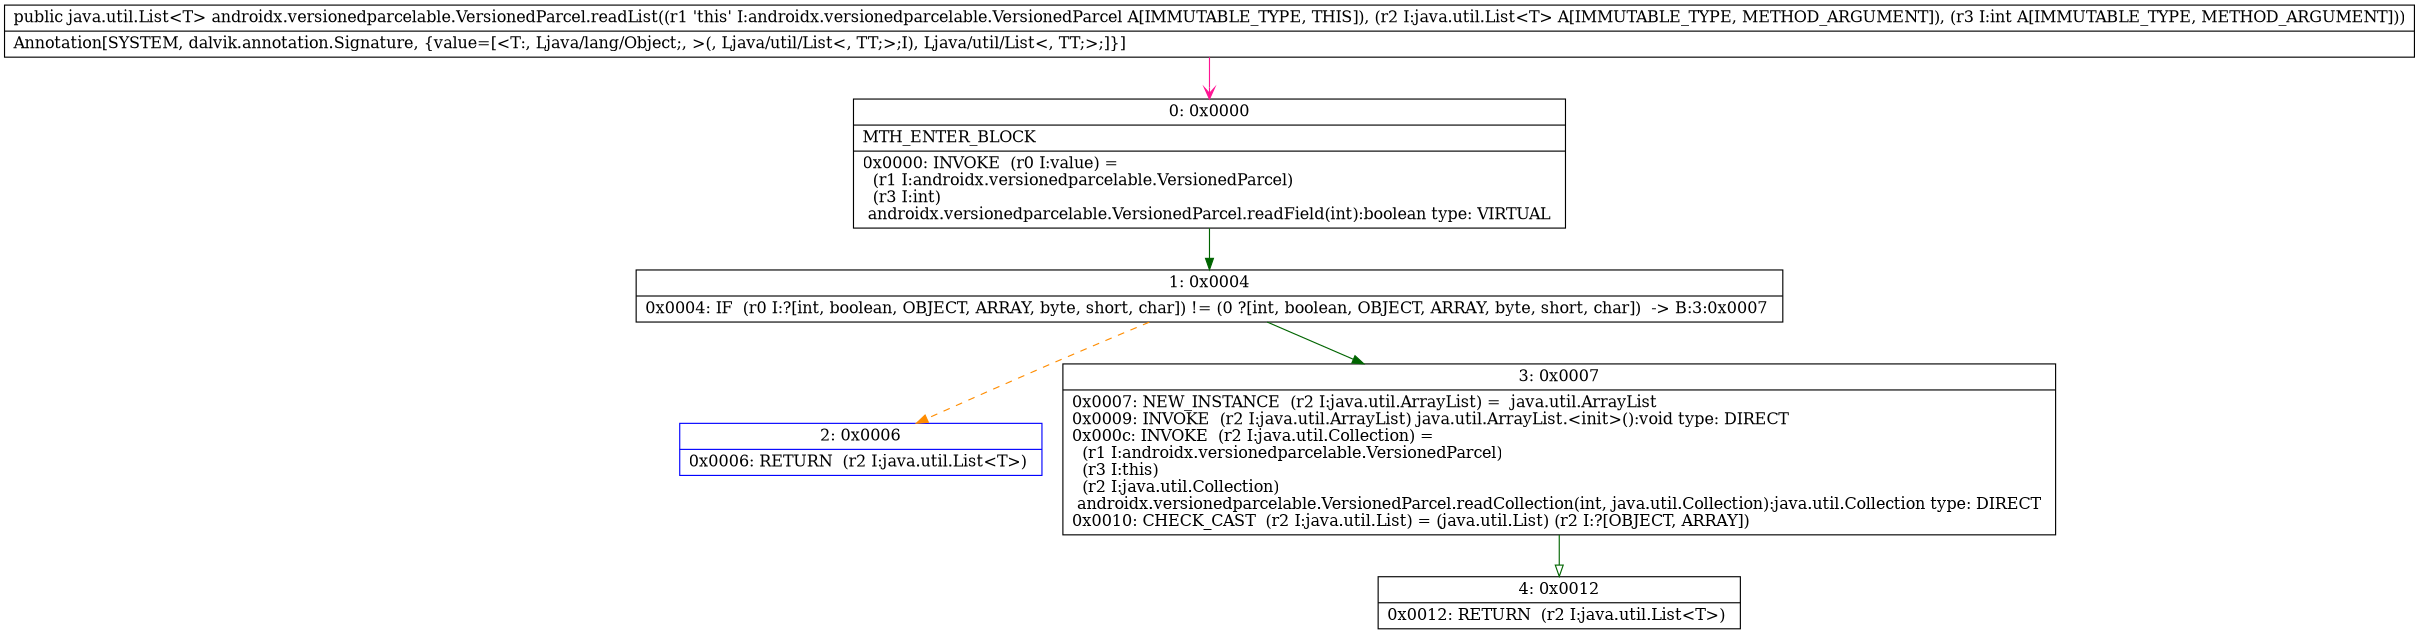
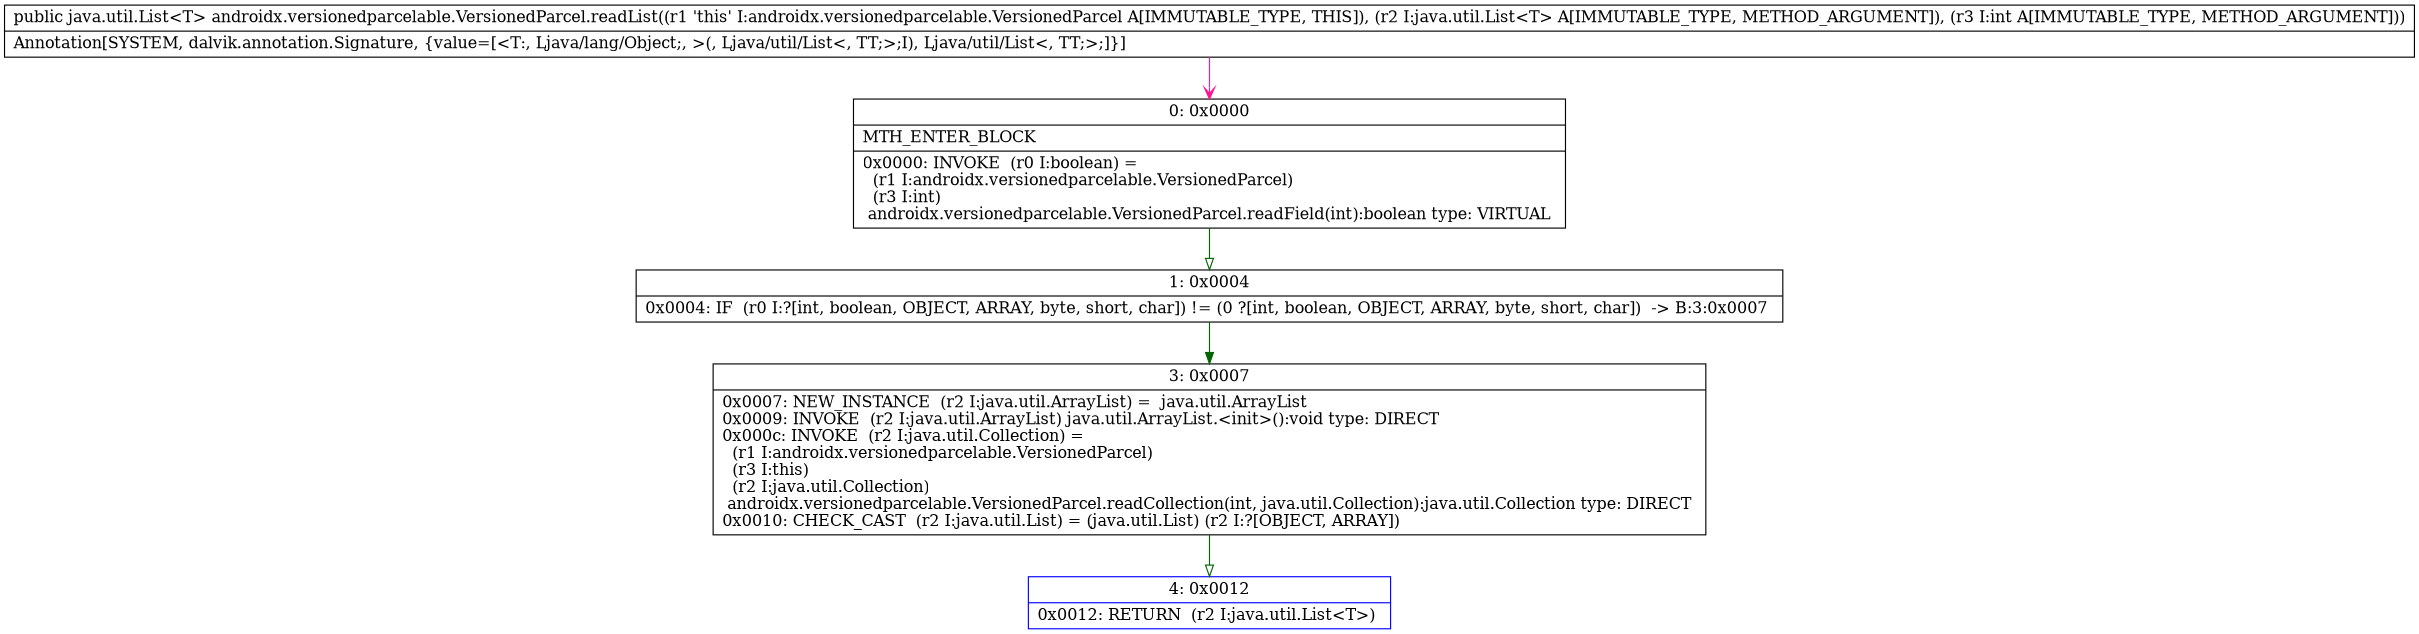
(993, 164) -> (1003, 164)
(1209, 243) -> (1209, 243)
(861, 449) -> none
(1559, 603) -> (1209, 603)
